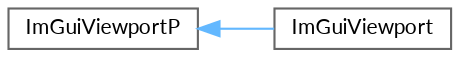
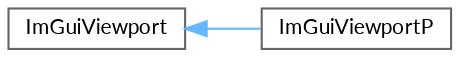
(247, 29) -> (234, 29)
